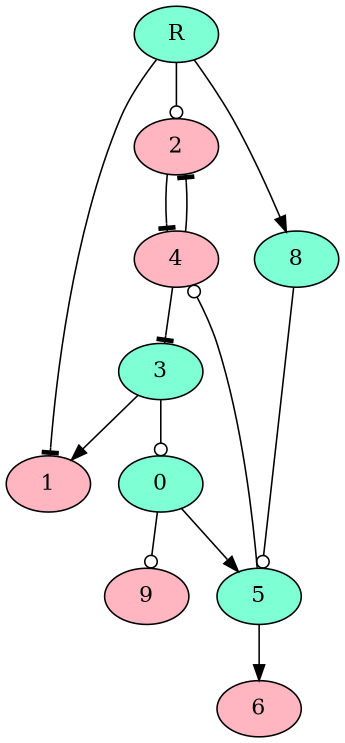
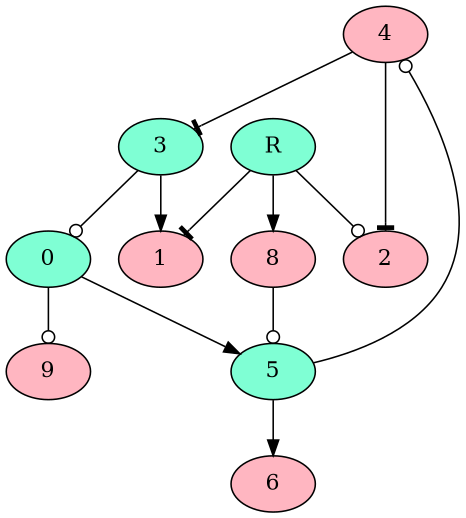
(166, 199) -> none
(297, 259) -> (273, 259)
